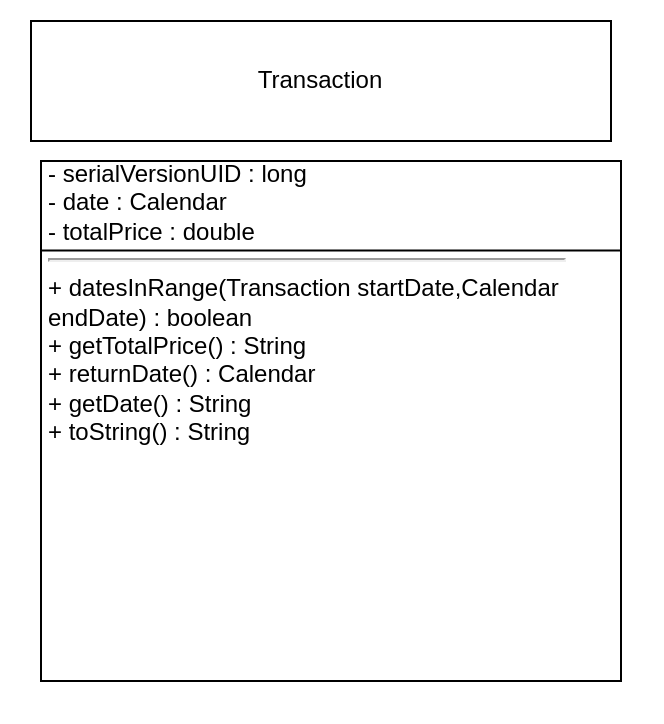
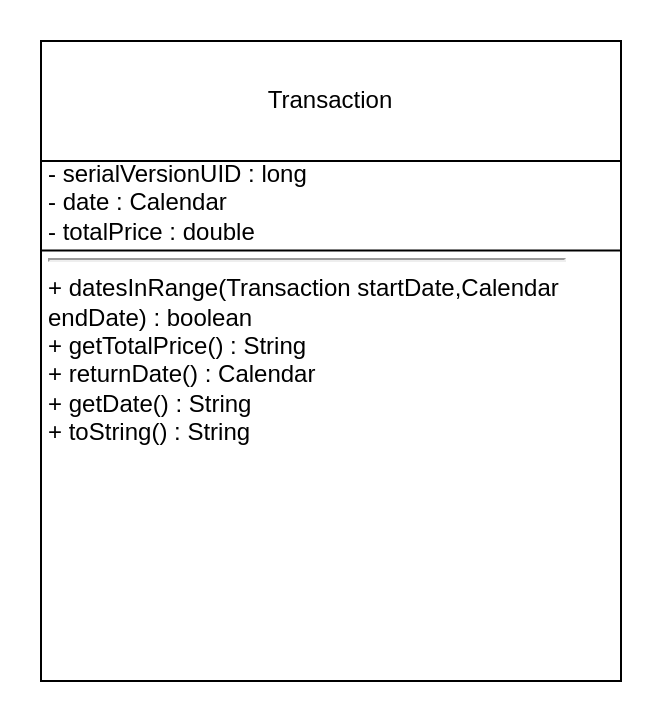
(321, 81) -> (331, 101)
